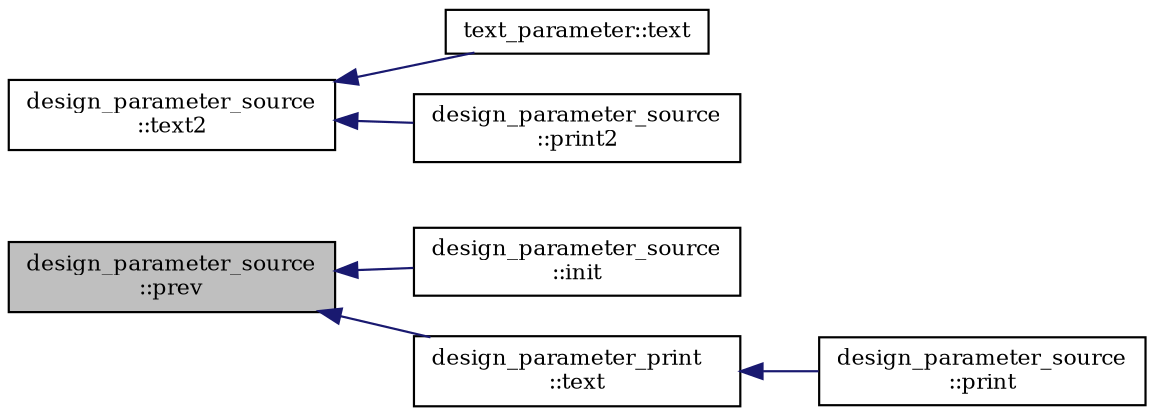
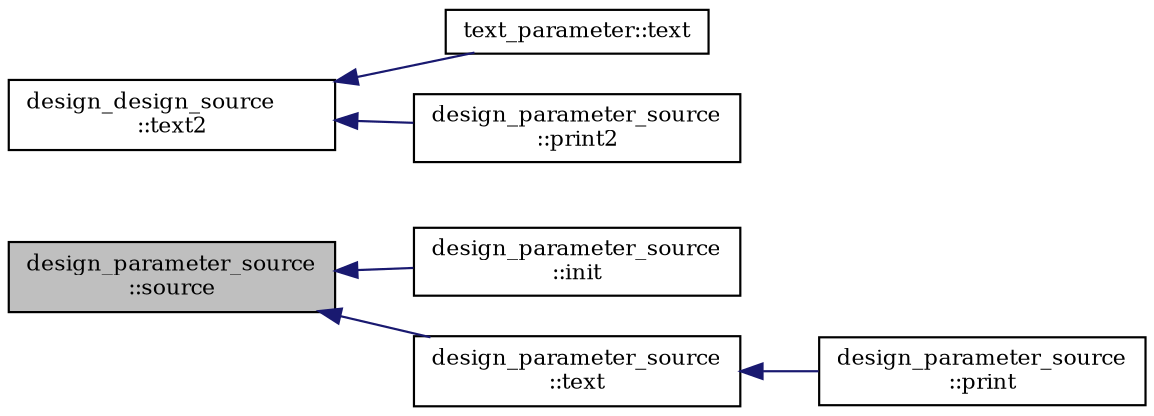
(172, 115) -> (172, 115)
(172, 277) -> (172, 277)
(577, 371) -> (577, 371)
